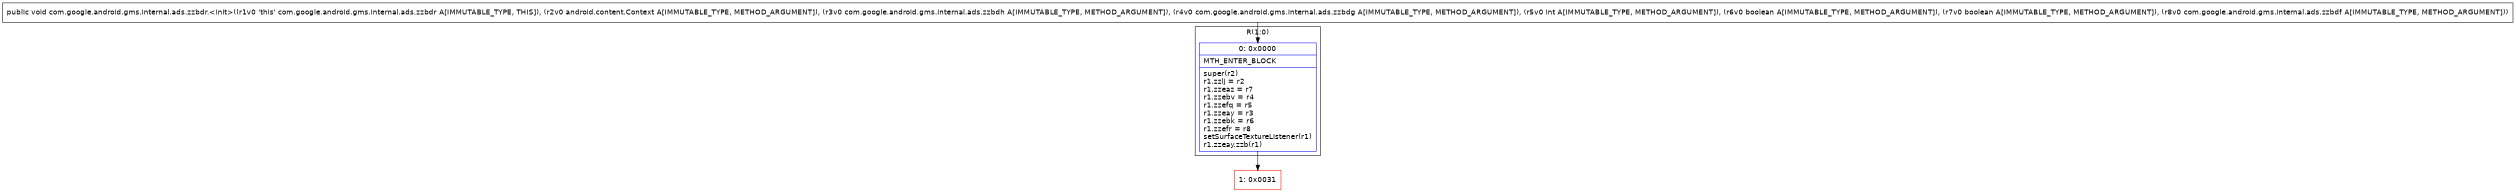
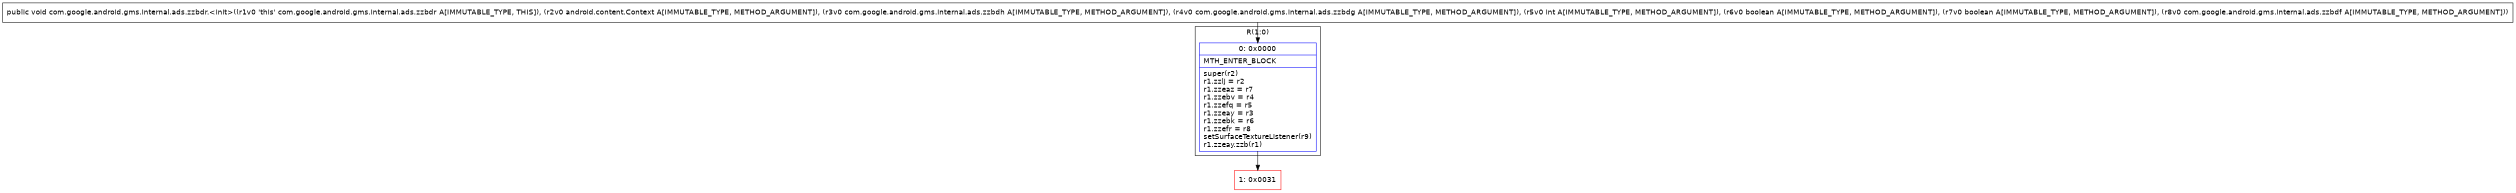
(1258, 137) -> (1258, 137)
